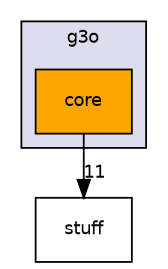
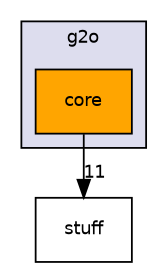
(84, 38) -> (84, 38)
